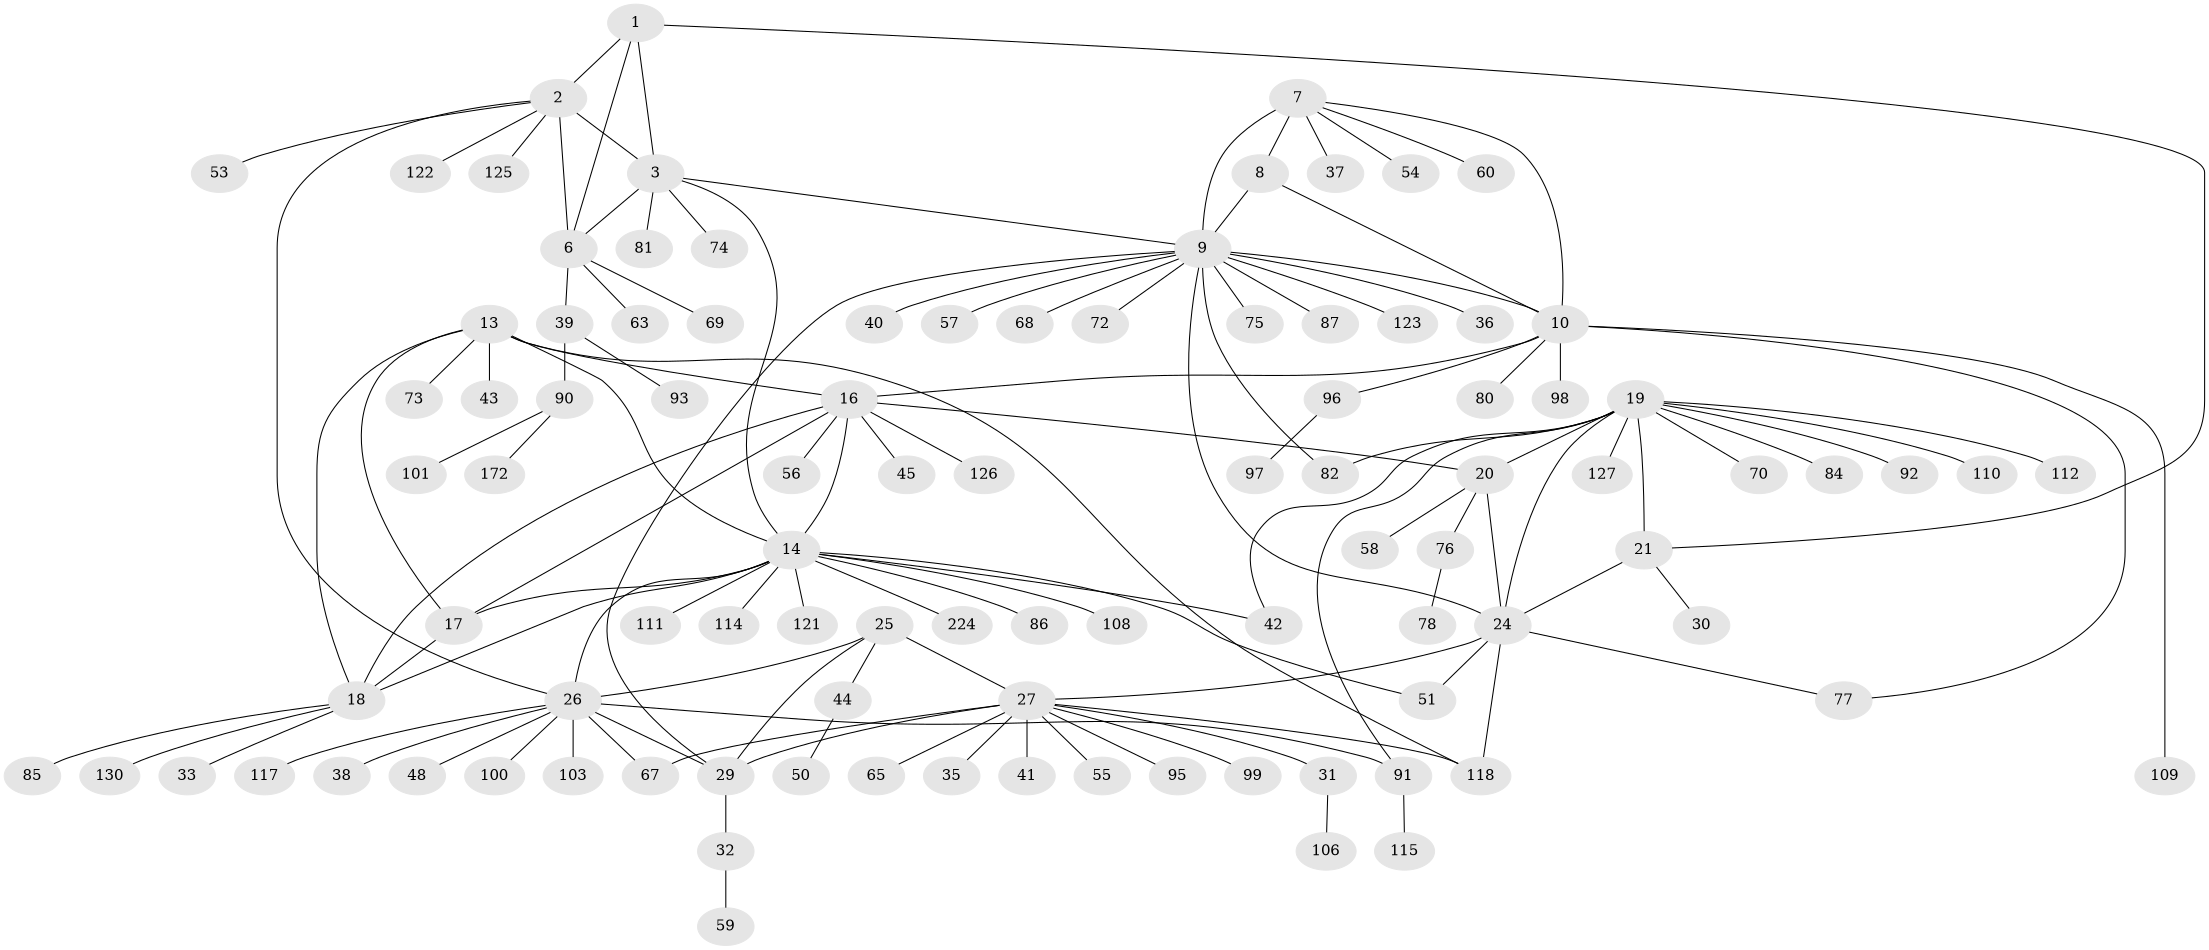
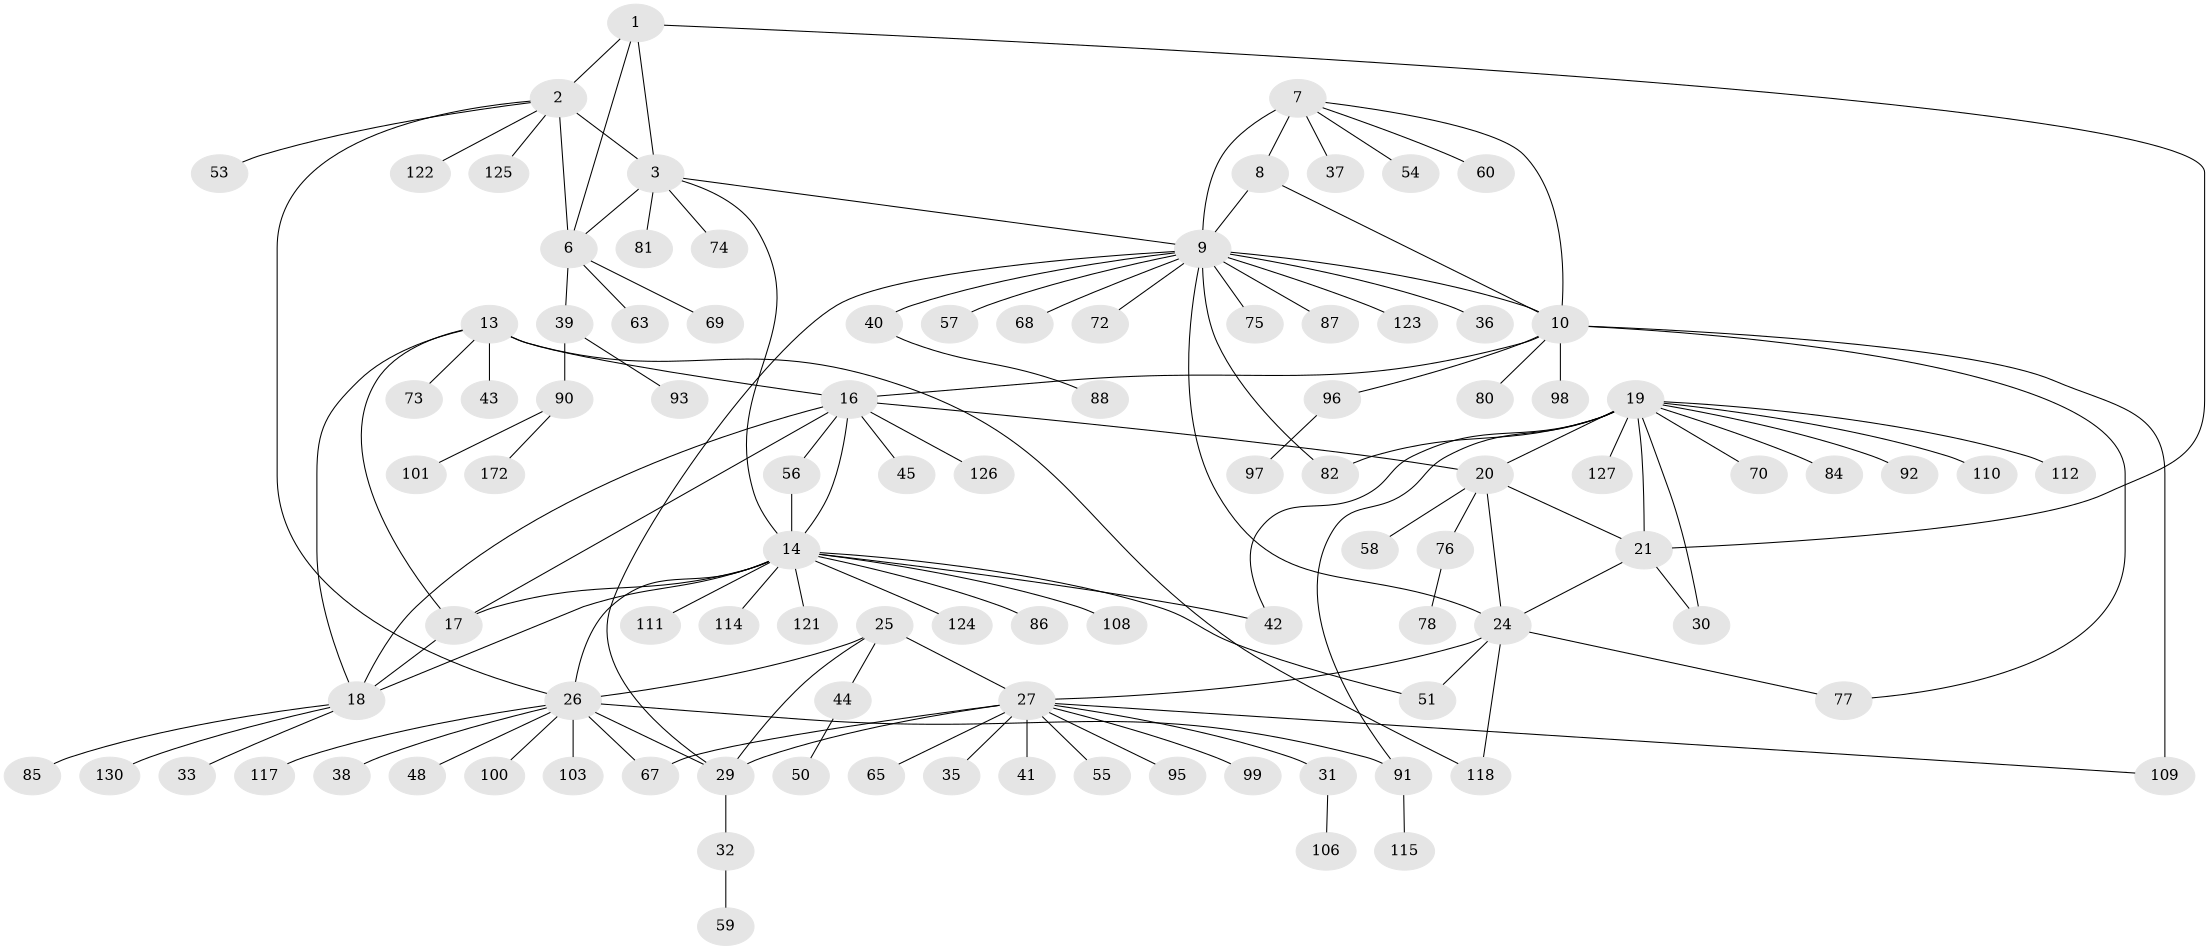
none -> (1100, 400)
(641, 437) -> (792, 513)
(1539, 497) -> (1676, 511)
none -> (1565, 512)
(962, 625) -> (962, 625)
(1258, 727) -> (1595, 738)
